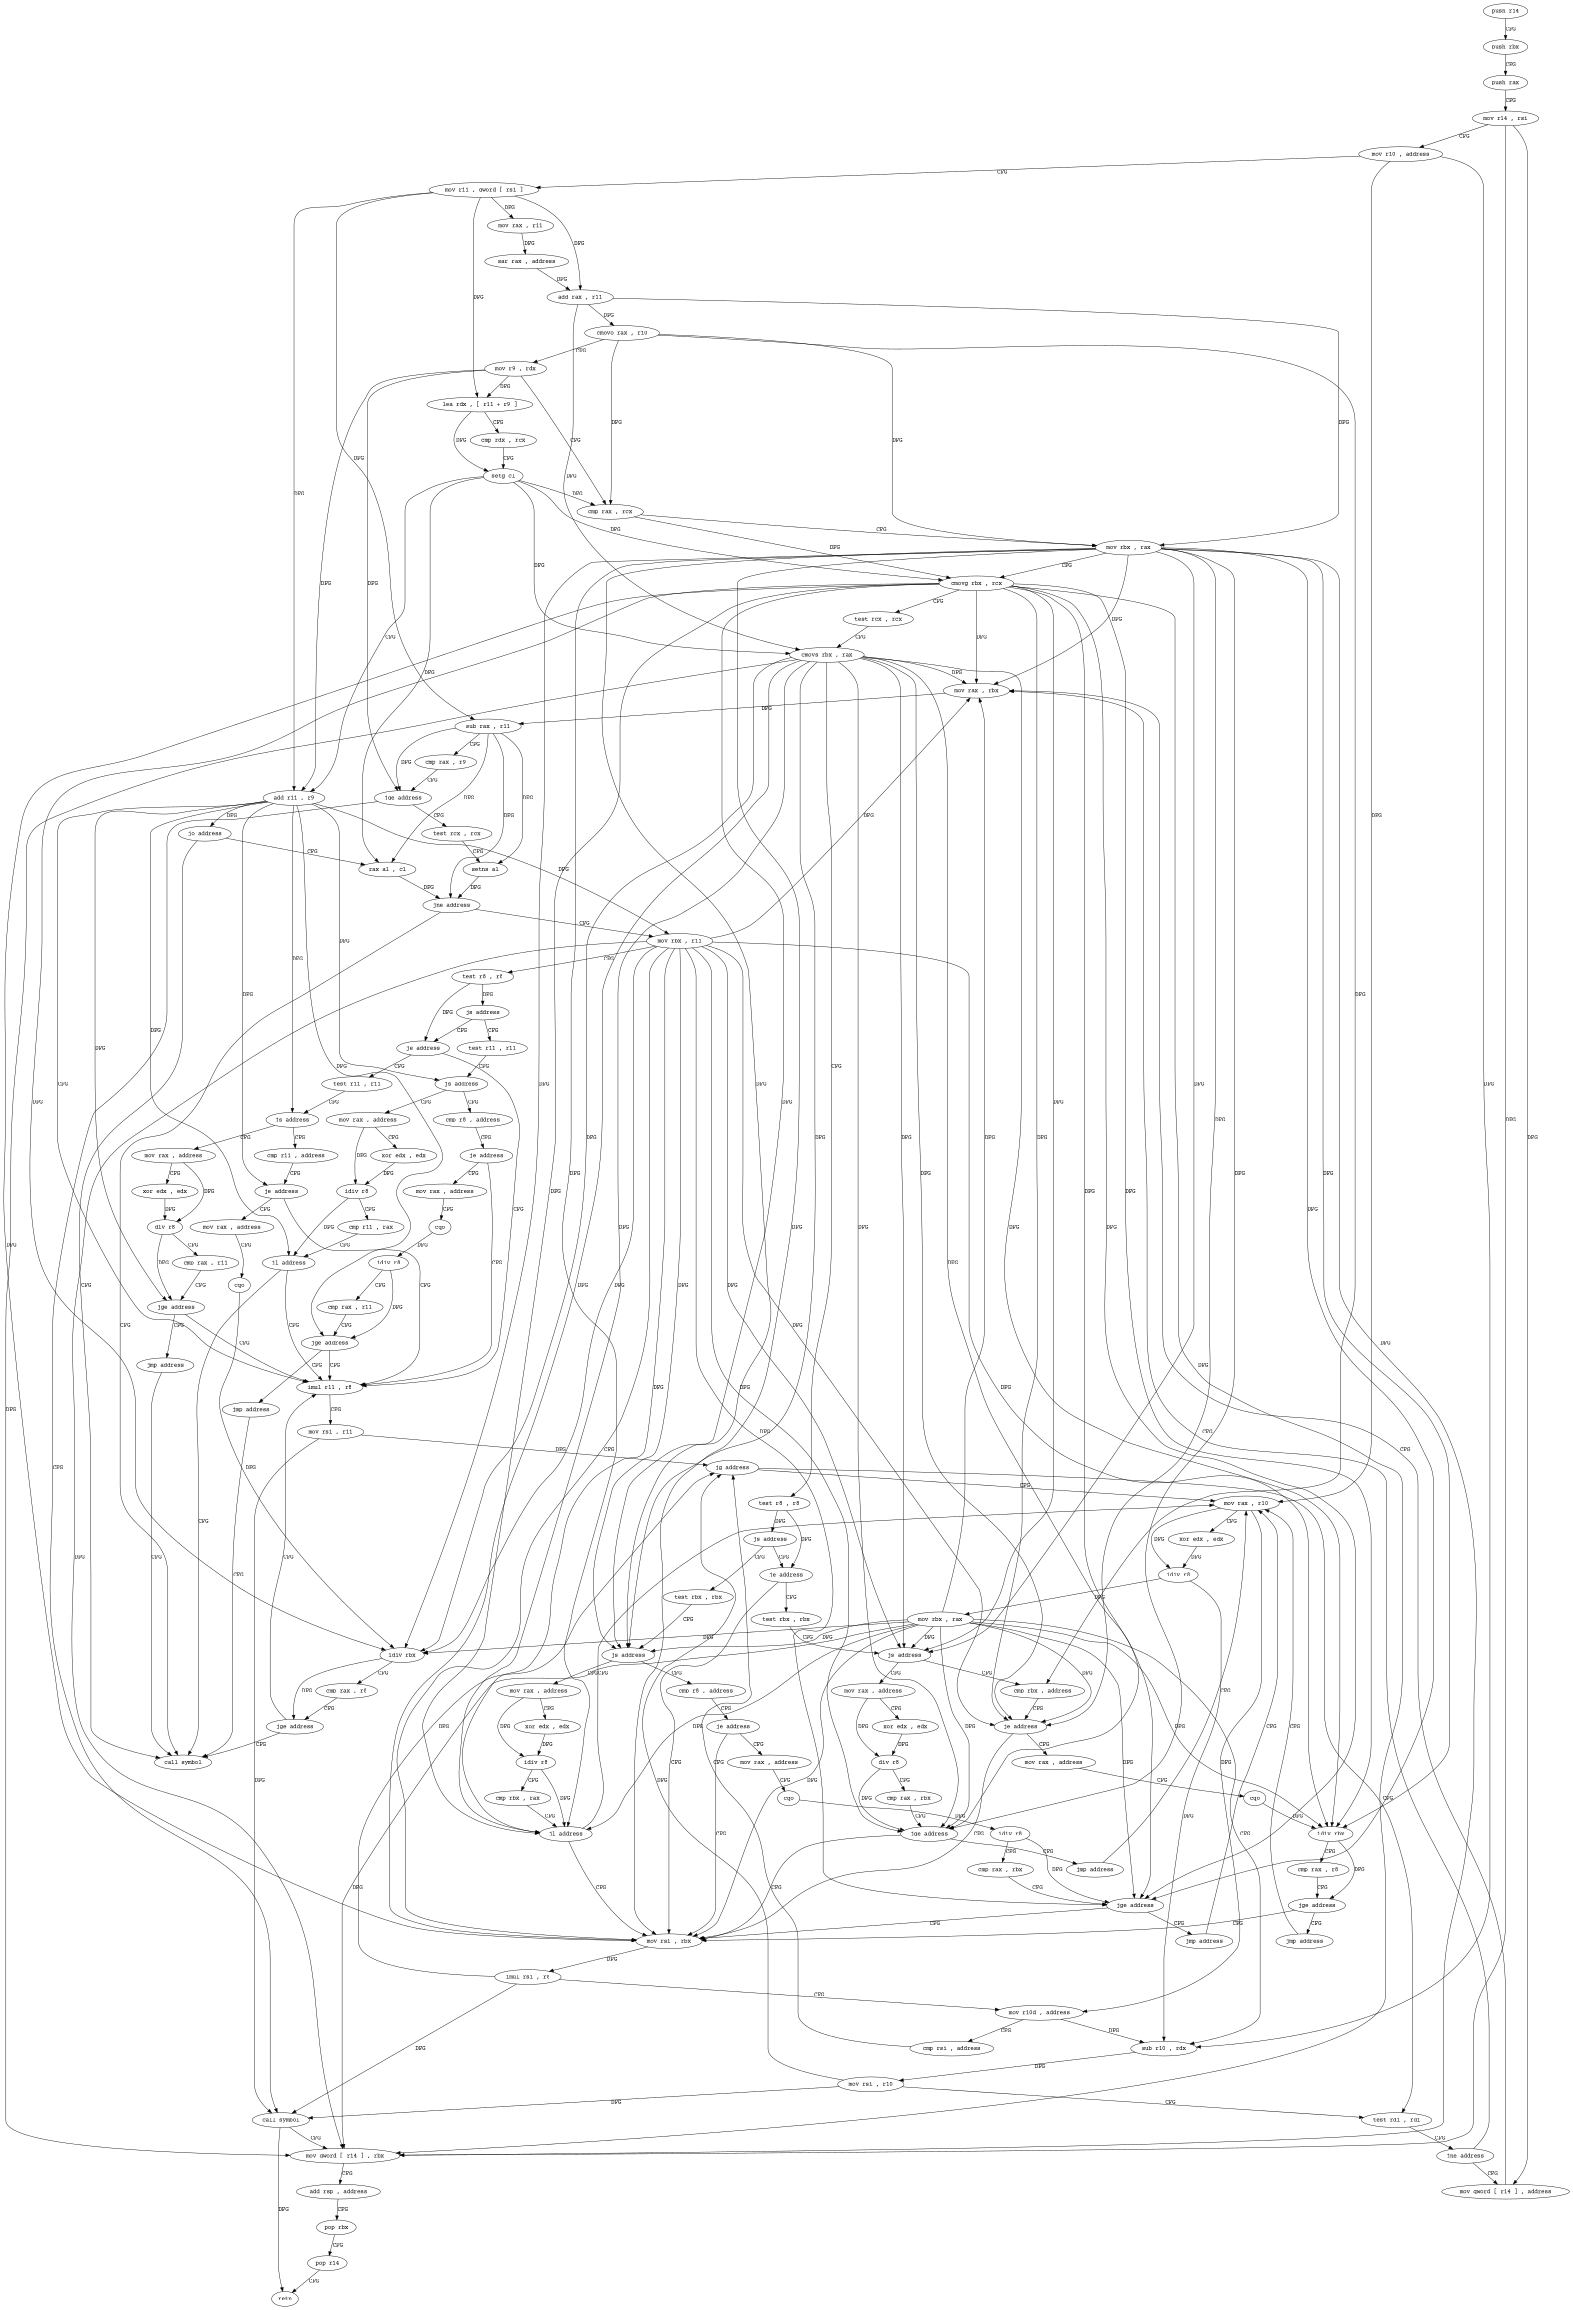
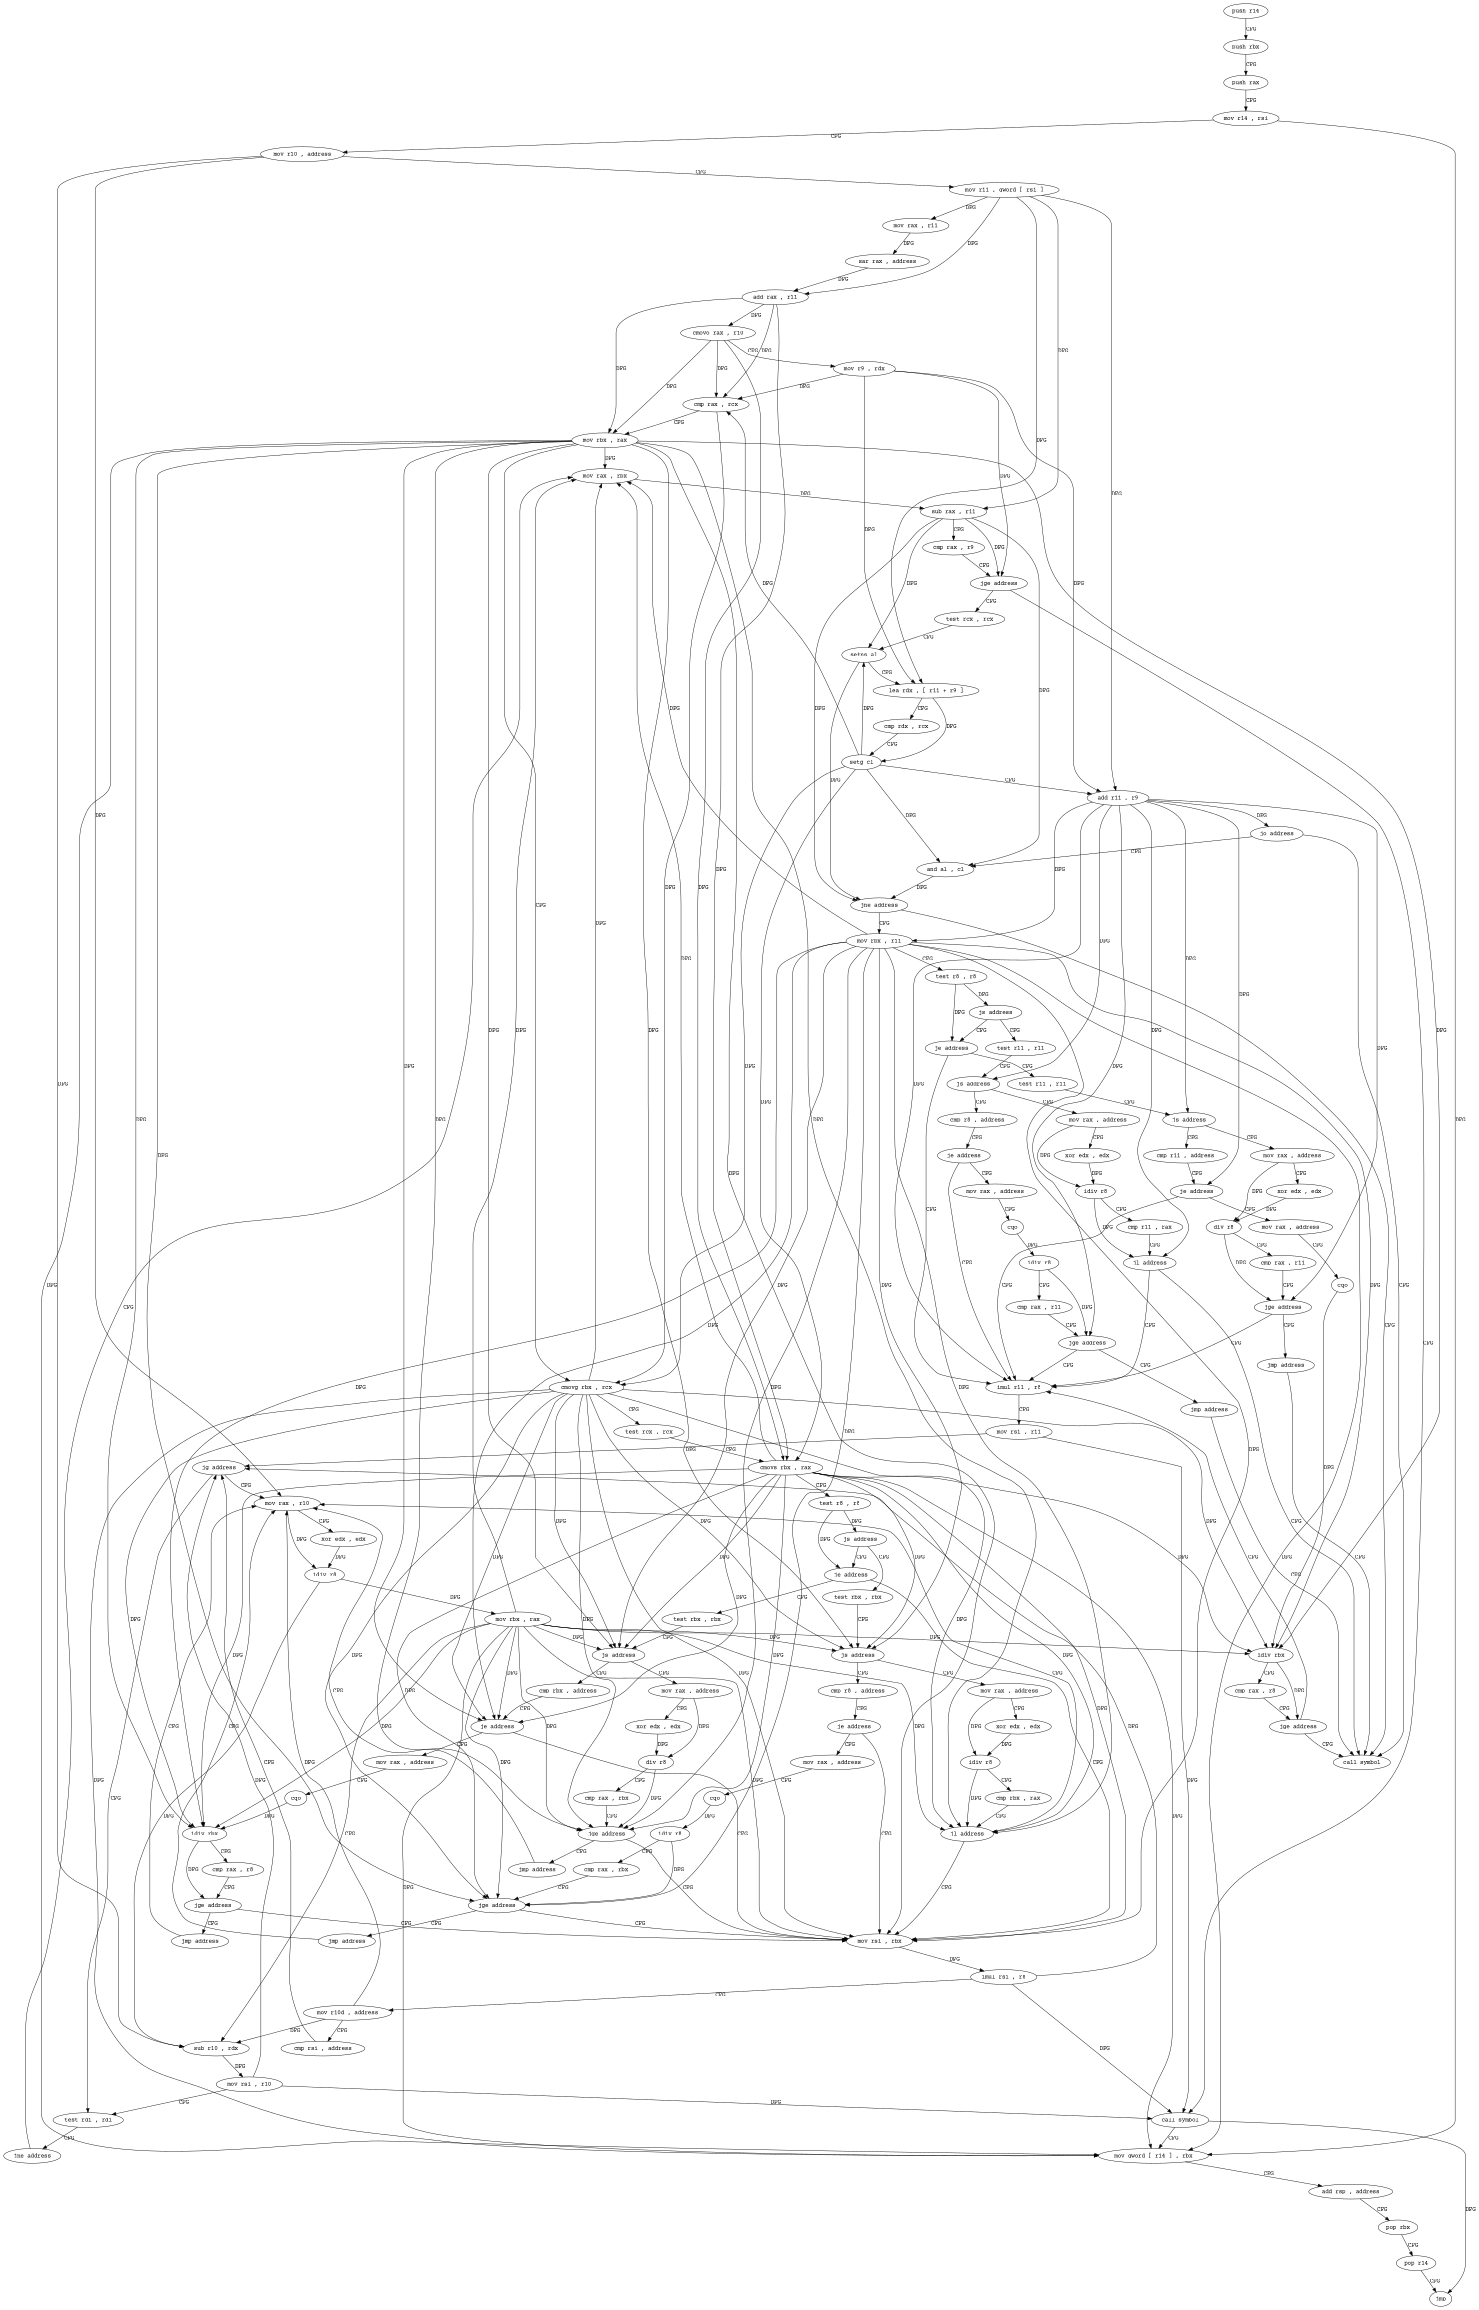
none -> (758, 354)
(575, 440) -> (805, 387)
none -> (880, 675)
none -> (863, 711)
(1355, 778) -> (698, 894)
(387, 870) -> (945, 870)
(63, 1084) -> (919, 1084)
(609, 1450) -> (1254, 1450)
(1225, 1807) -> (315, 1781)
(1506, 2192) -> none
(285, 2299) -> (1441, 2299)
